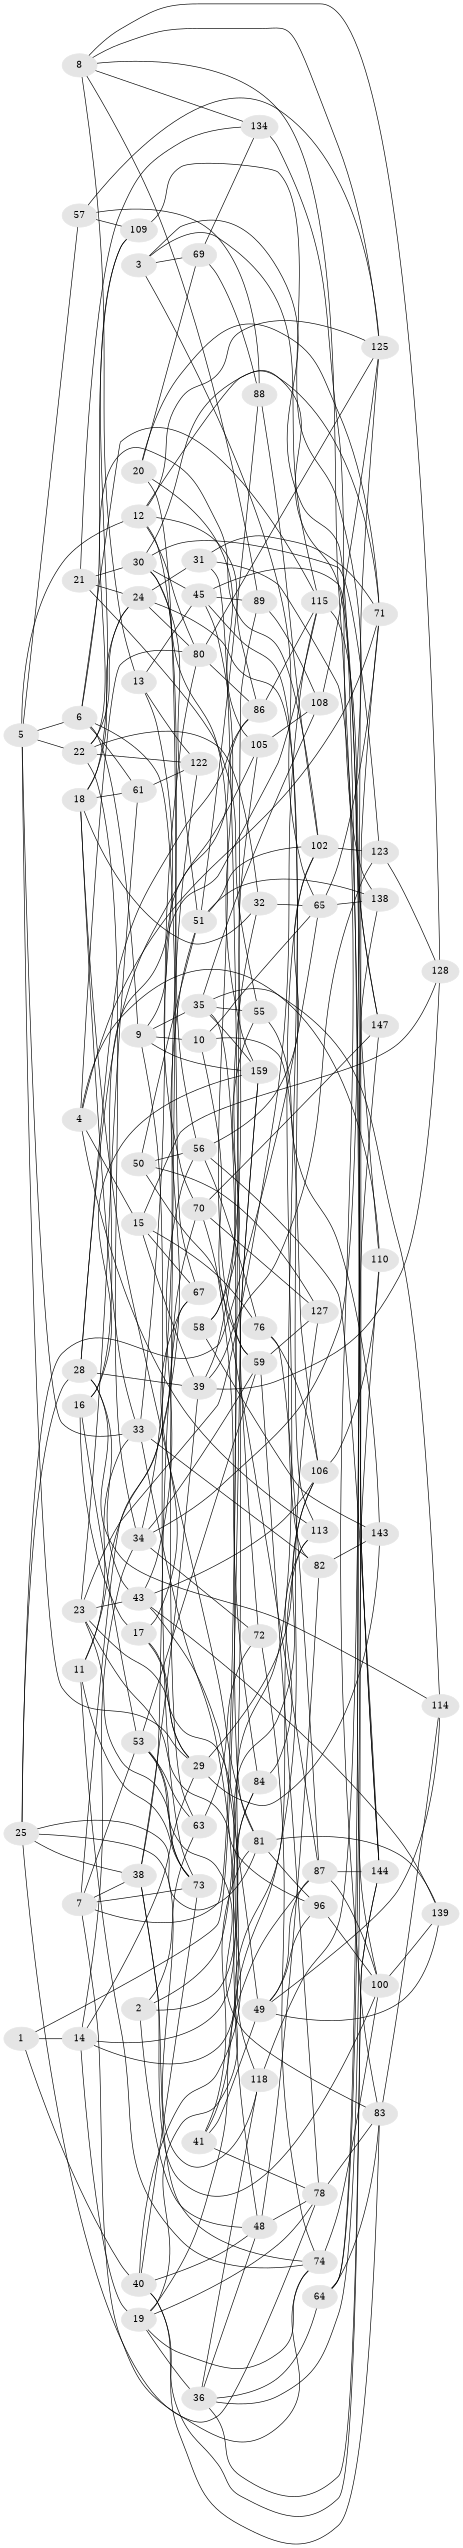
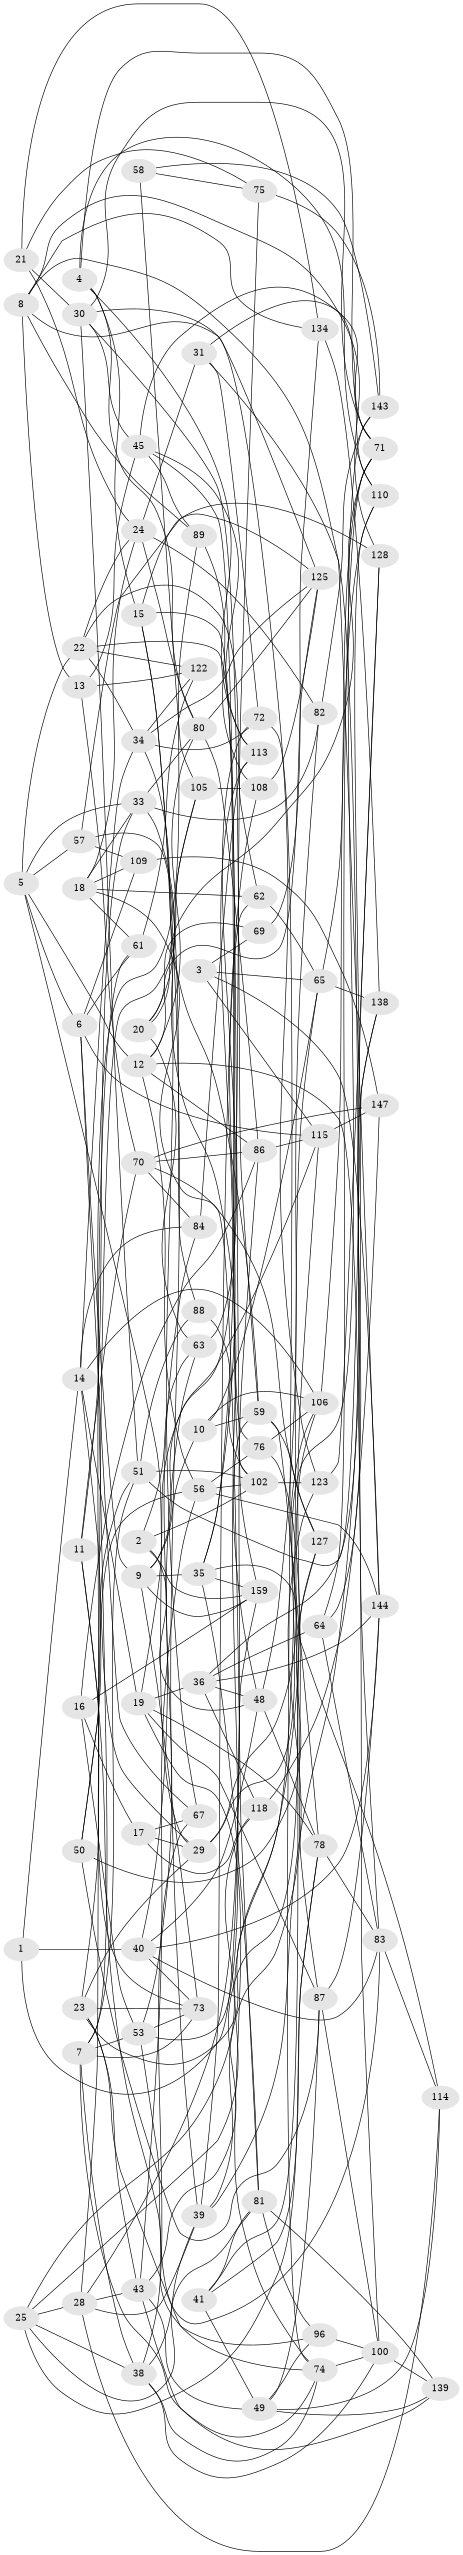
(238, 321) -> none
(260, 904) -> (260, 897)
(260, 1012) -> (260, 191)
none -> (199, 1157)
